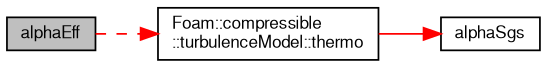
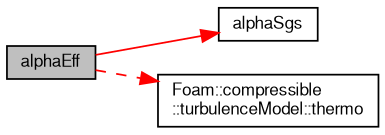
(401, 34) -> (149, 45)
